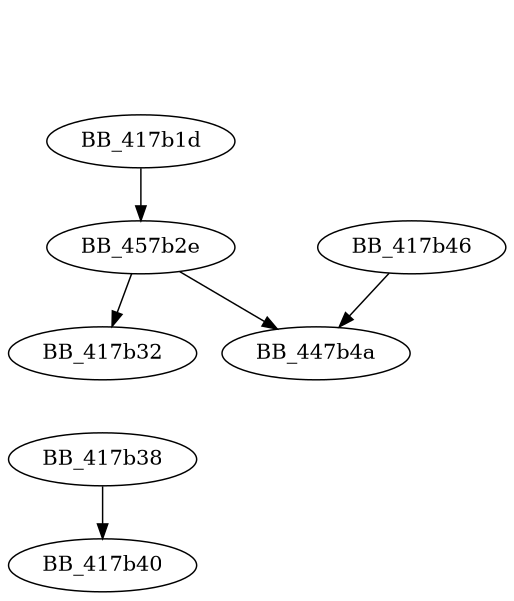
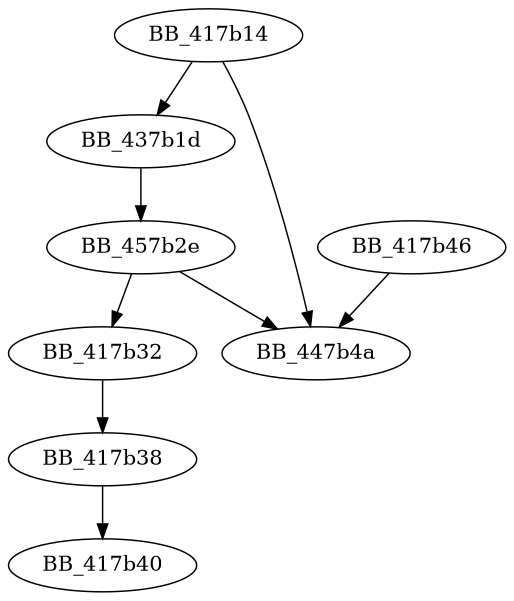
none -> (209, 35)
(141, 141) -> (141, 141)
none -> (103, 399)
